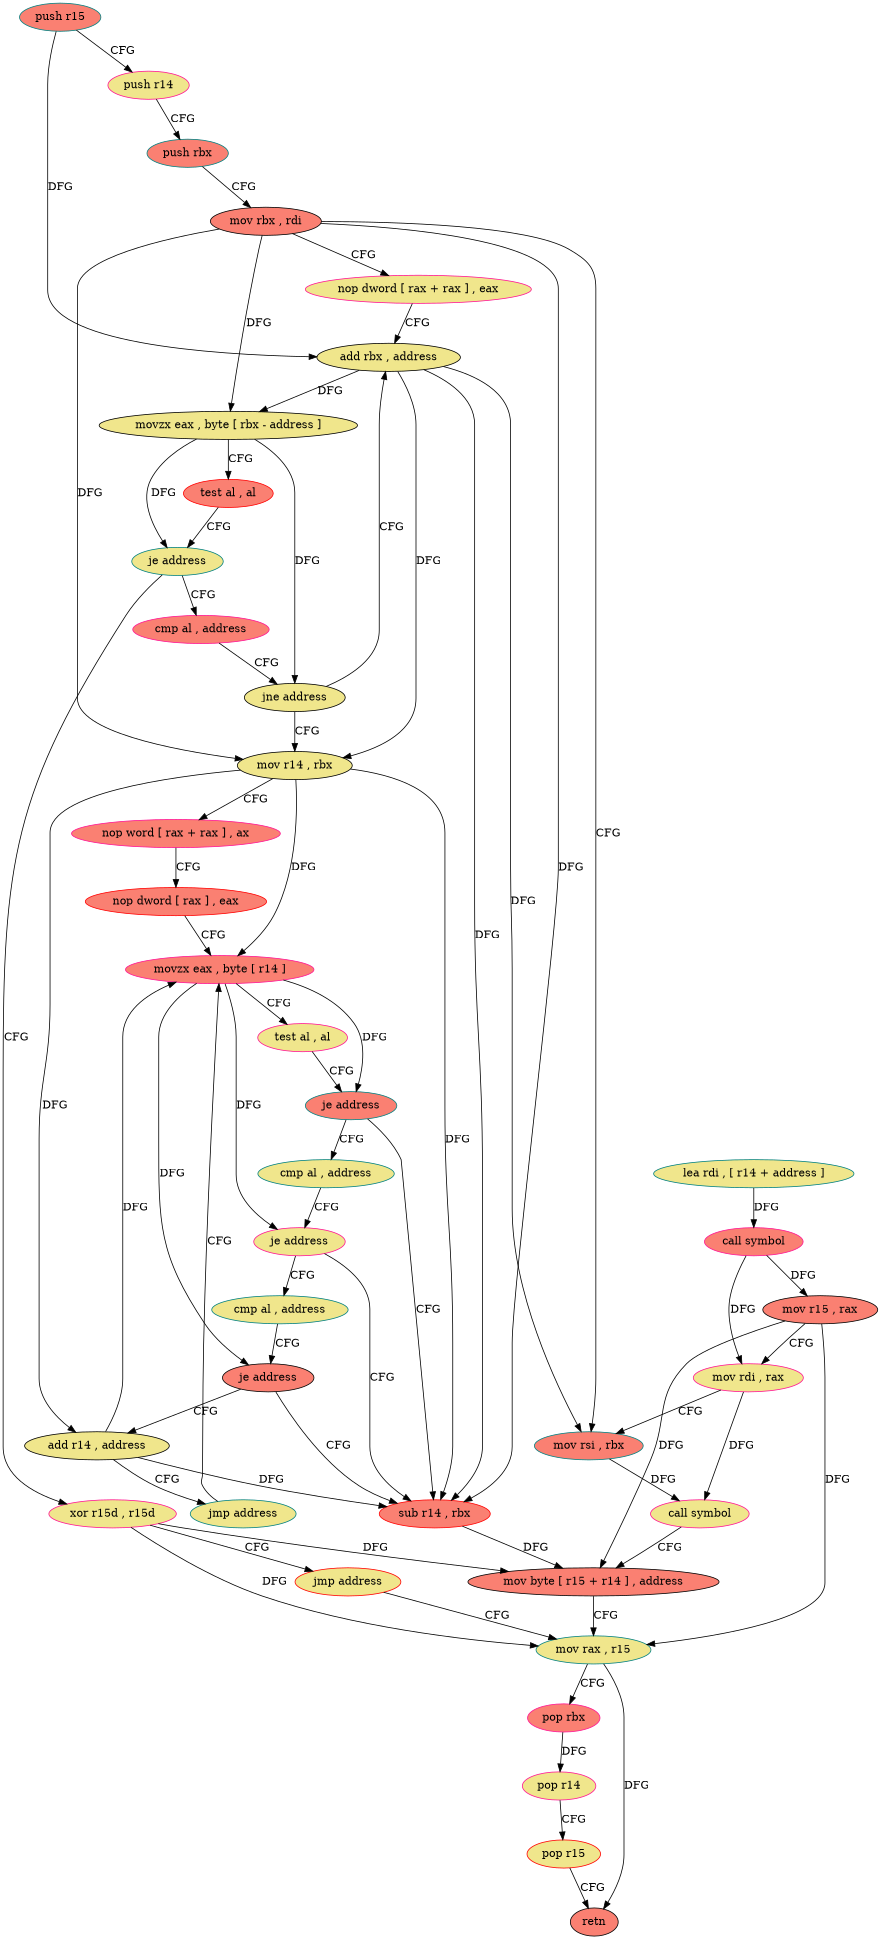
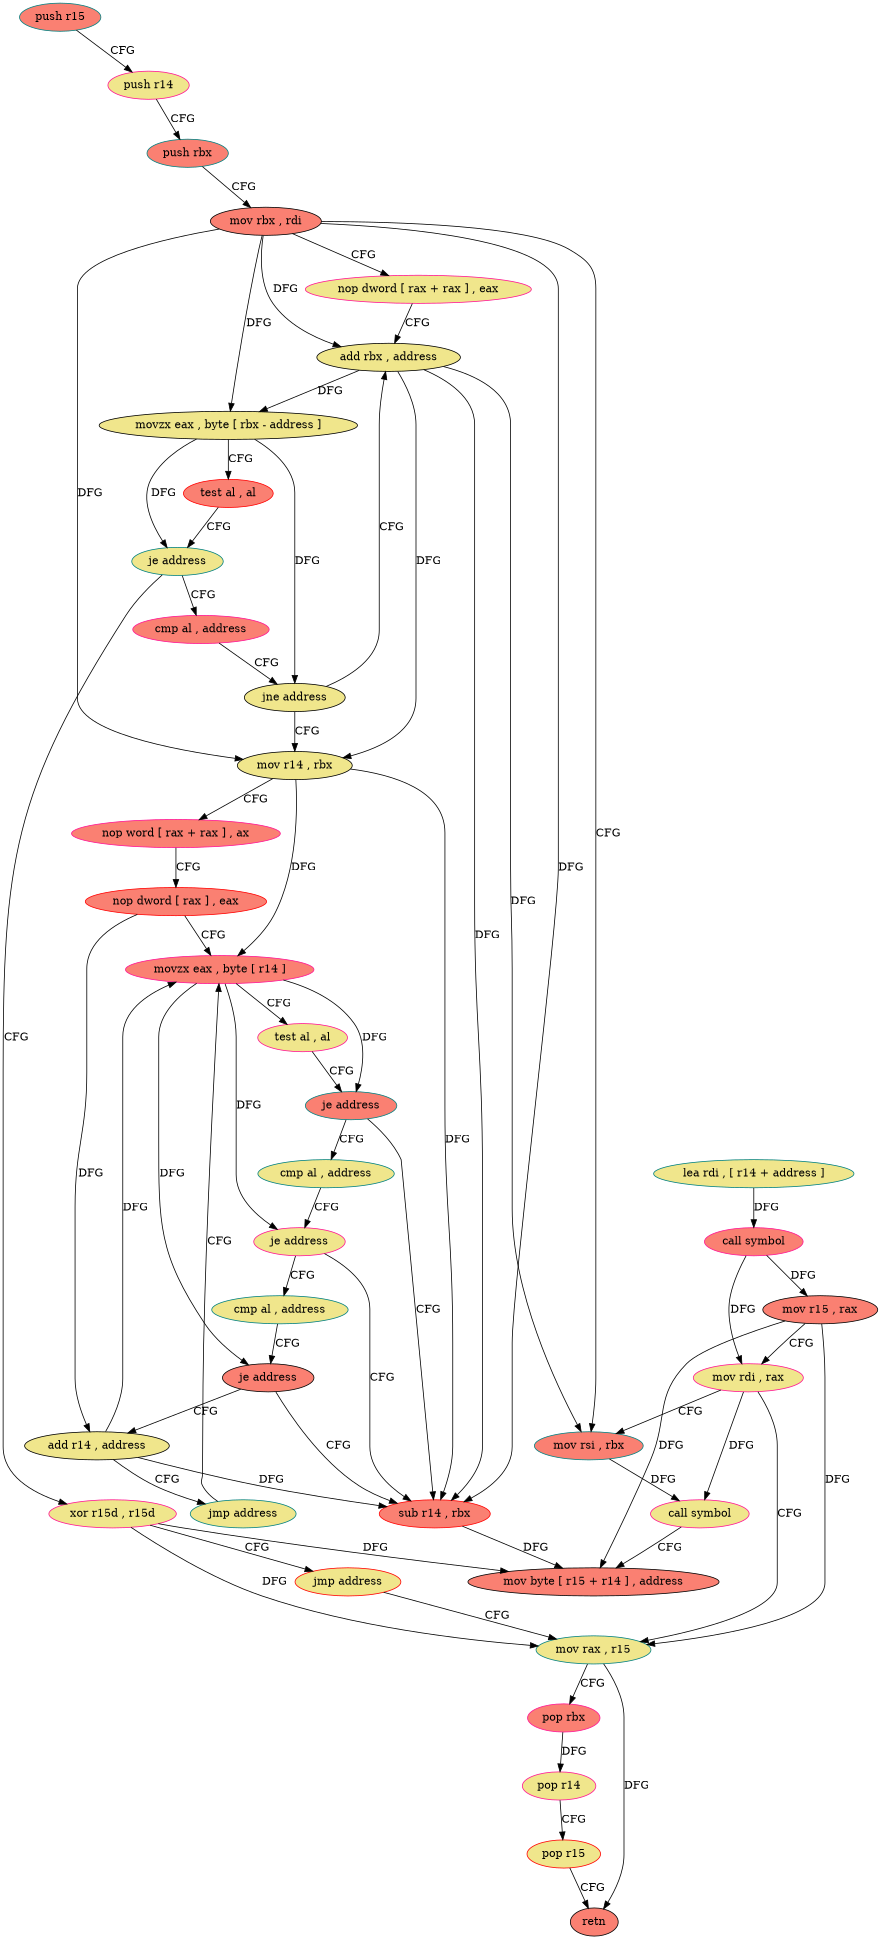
(52, 301) -> (274, 305)
(49, 1031) -> (78, 1158)
(593, 1612) -> (777, 1559)
